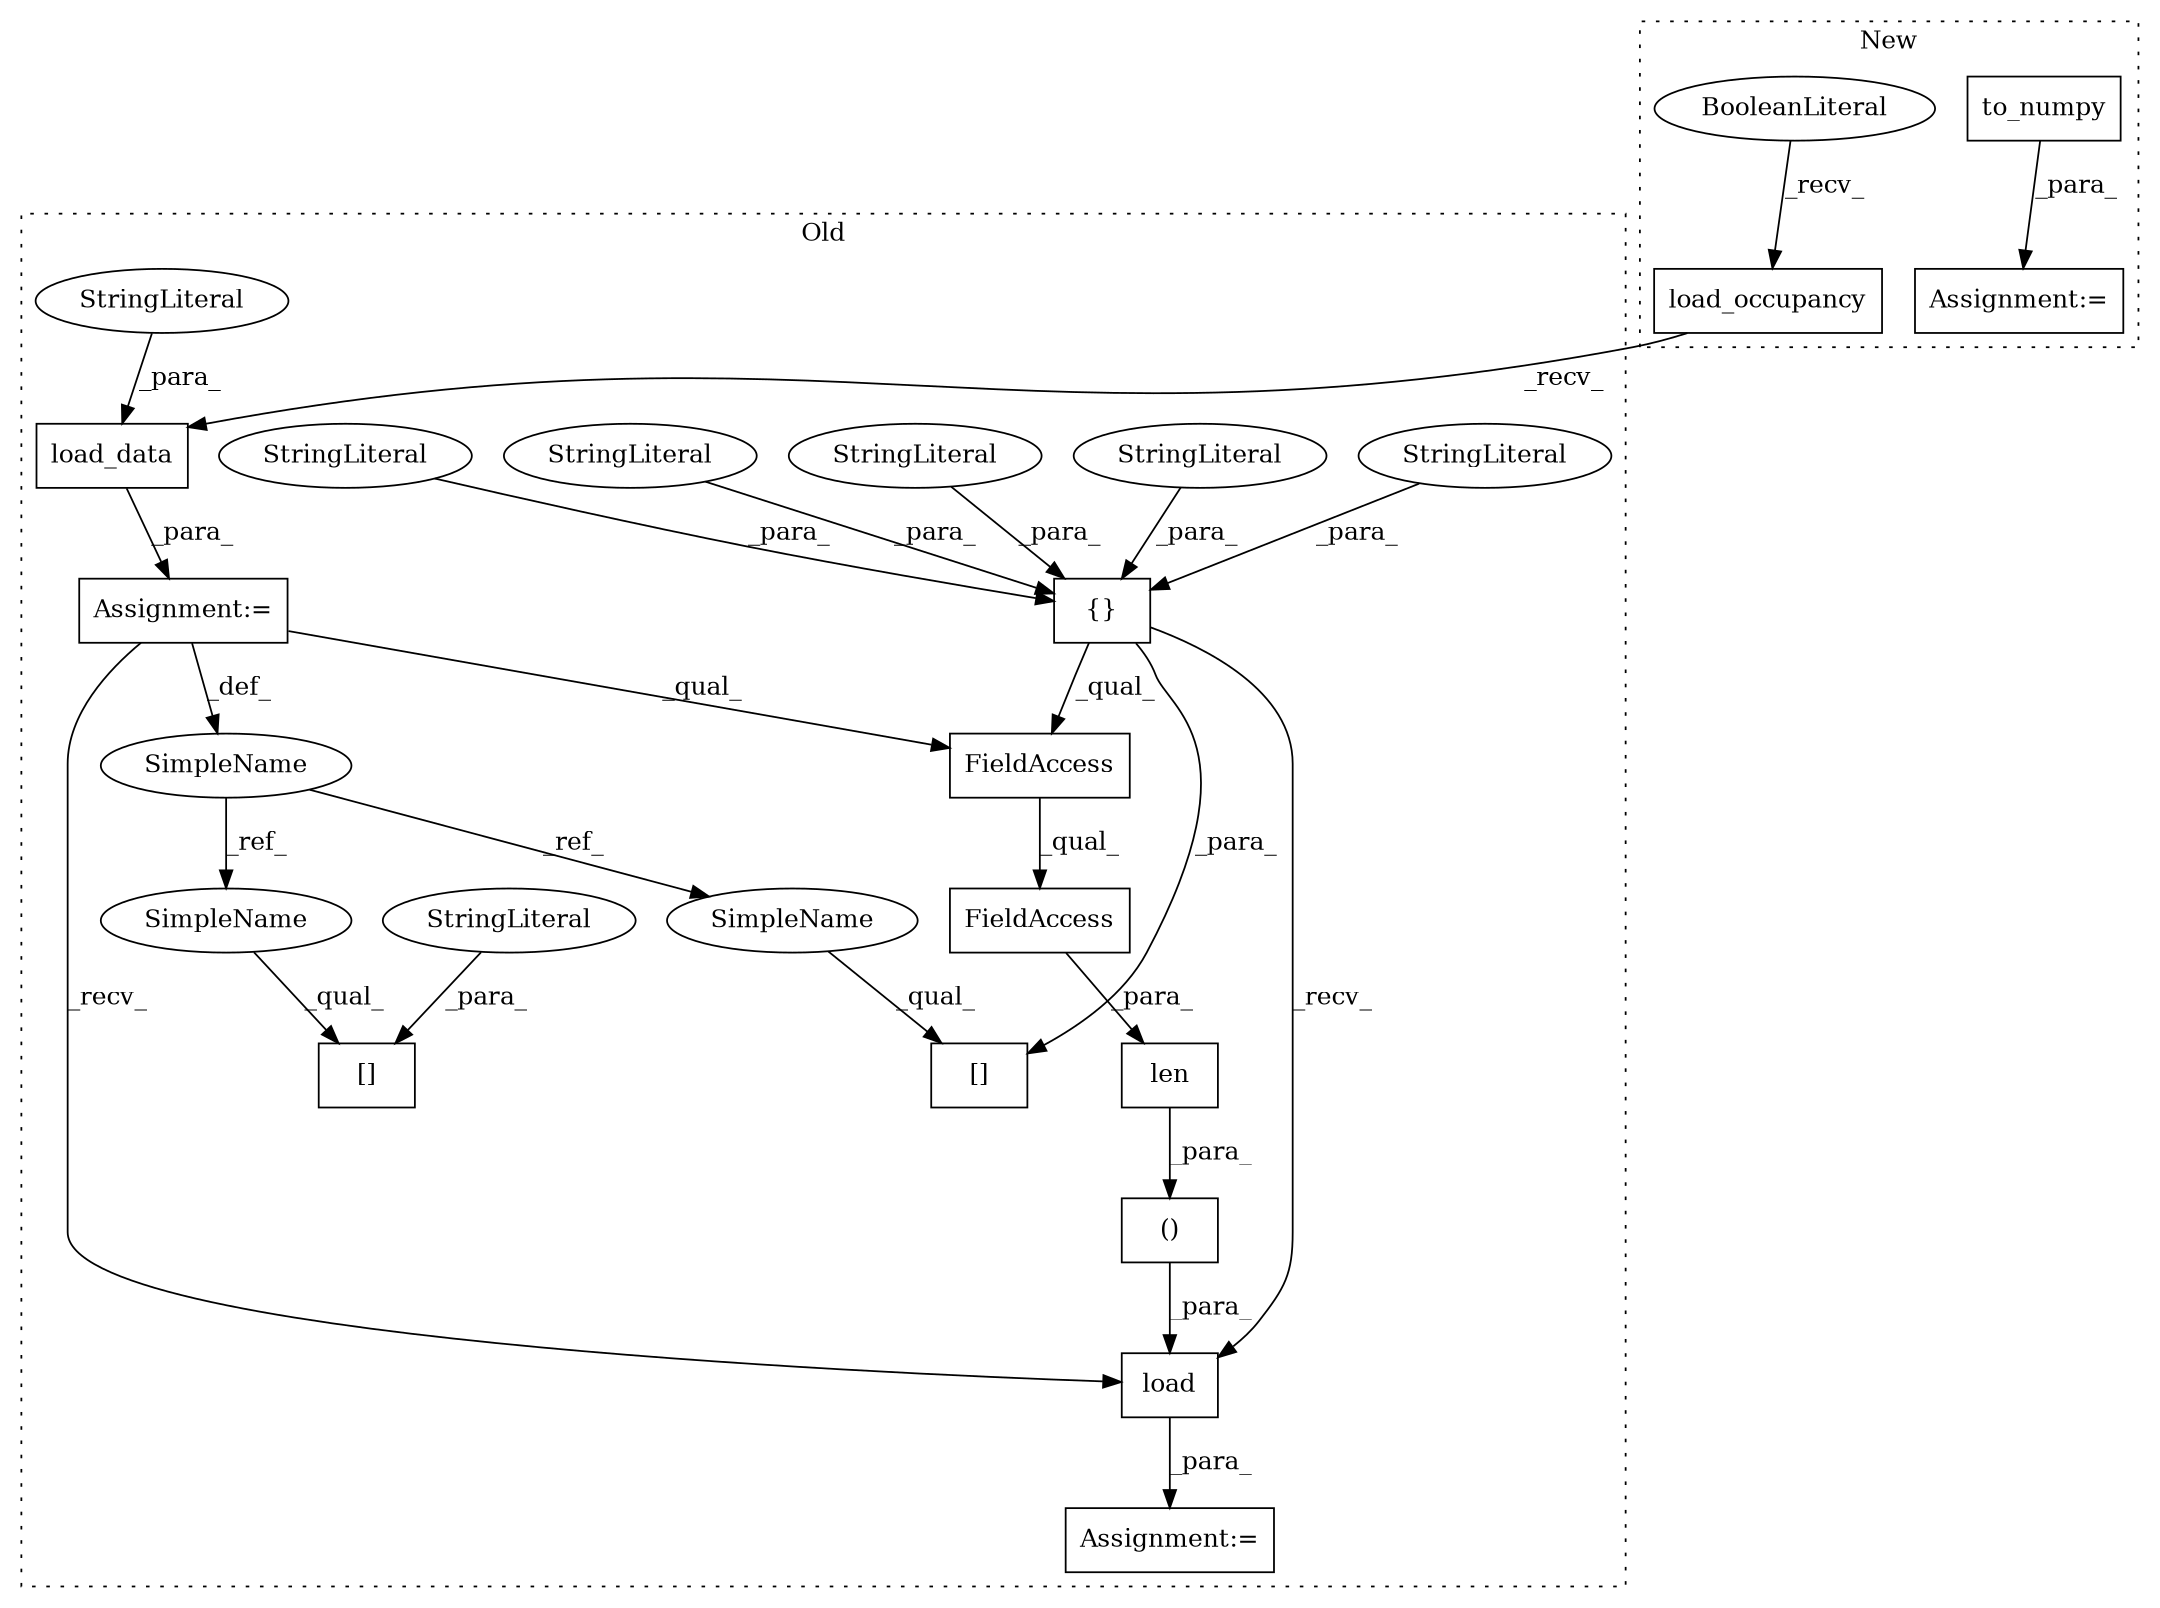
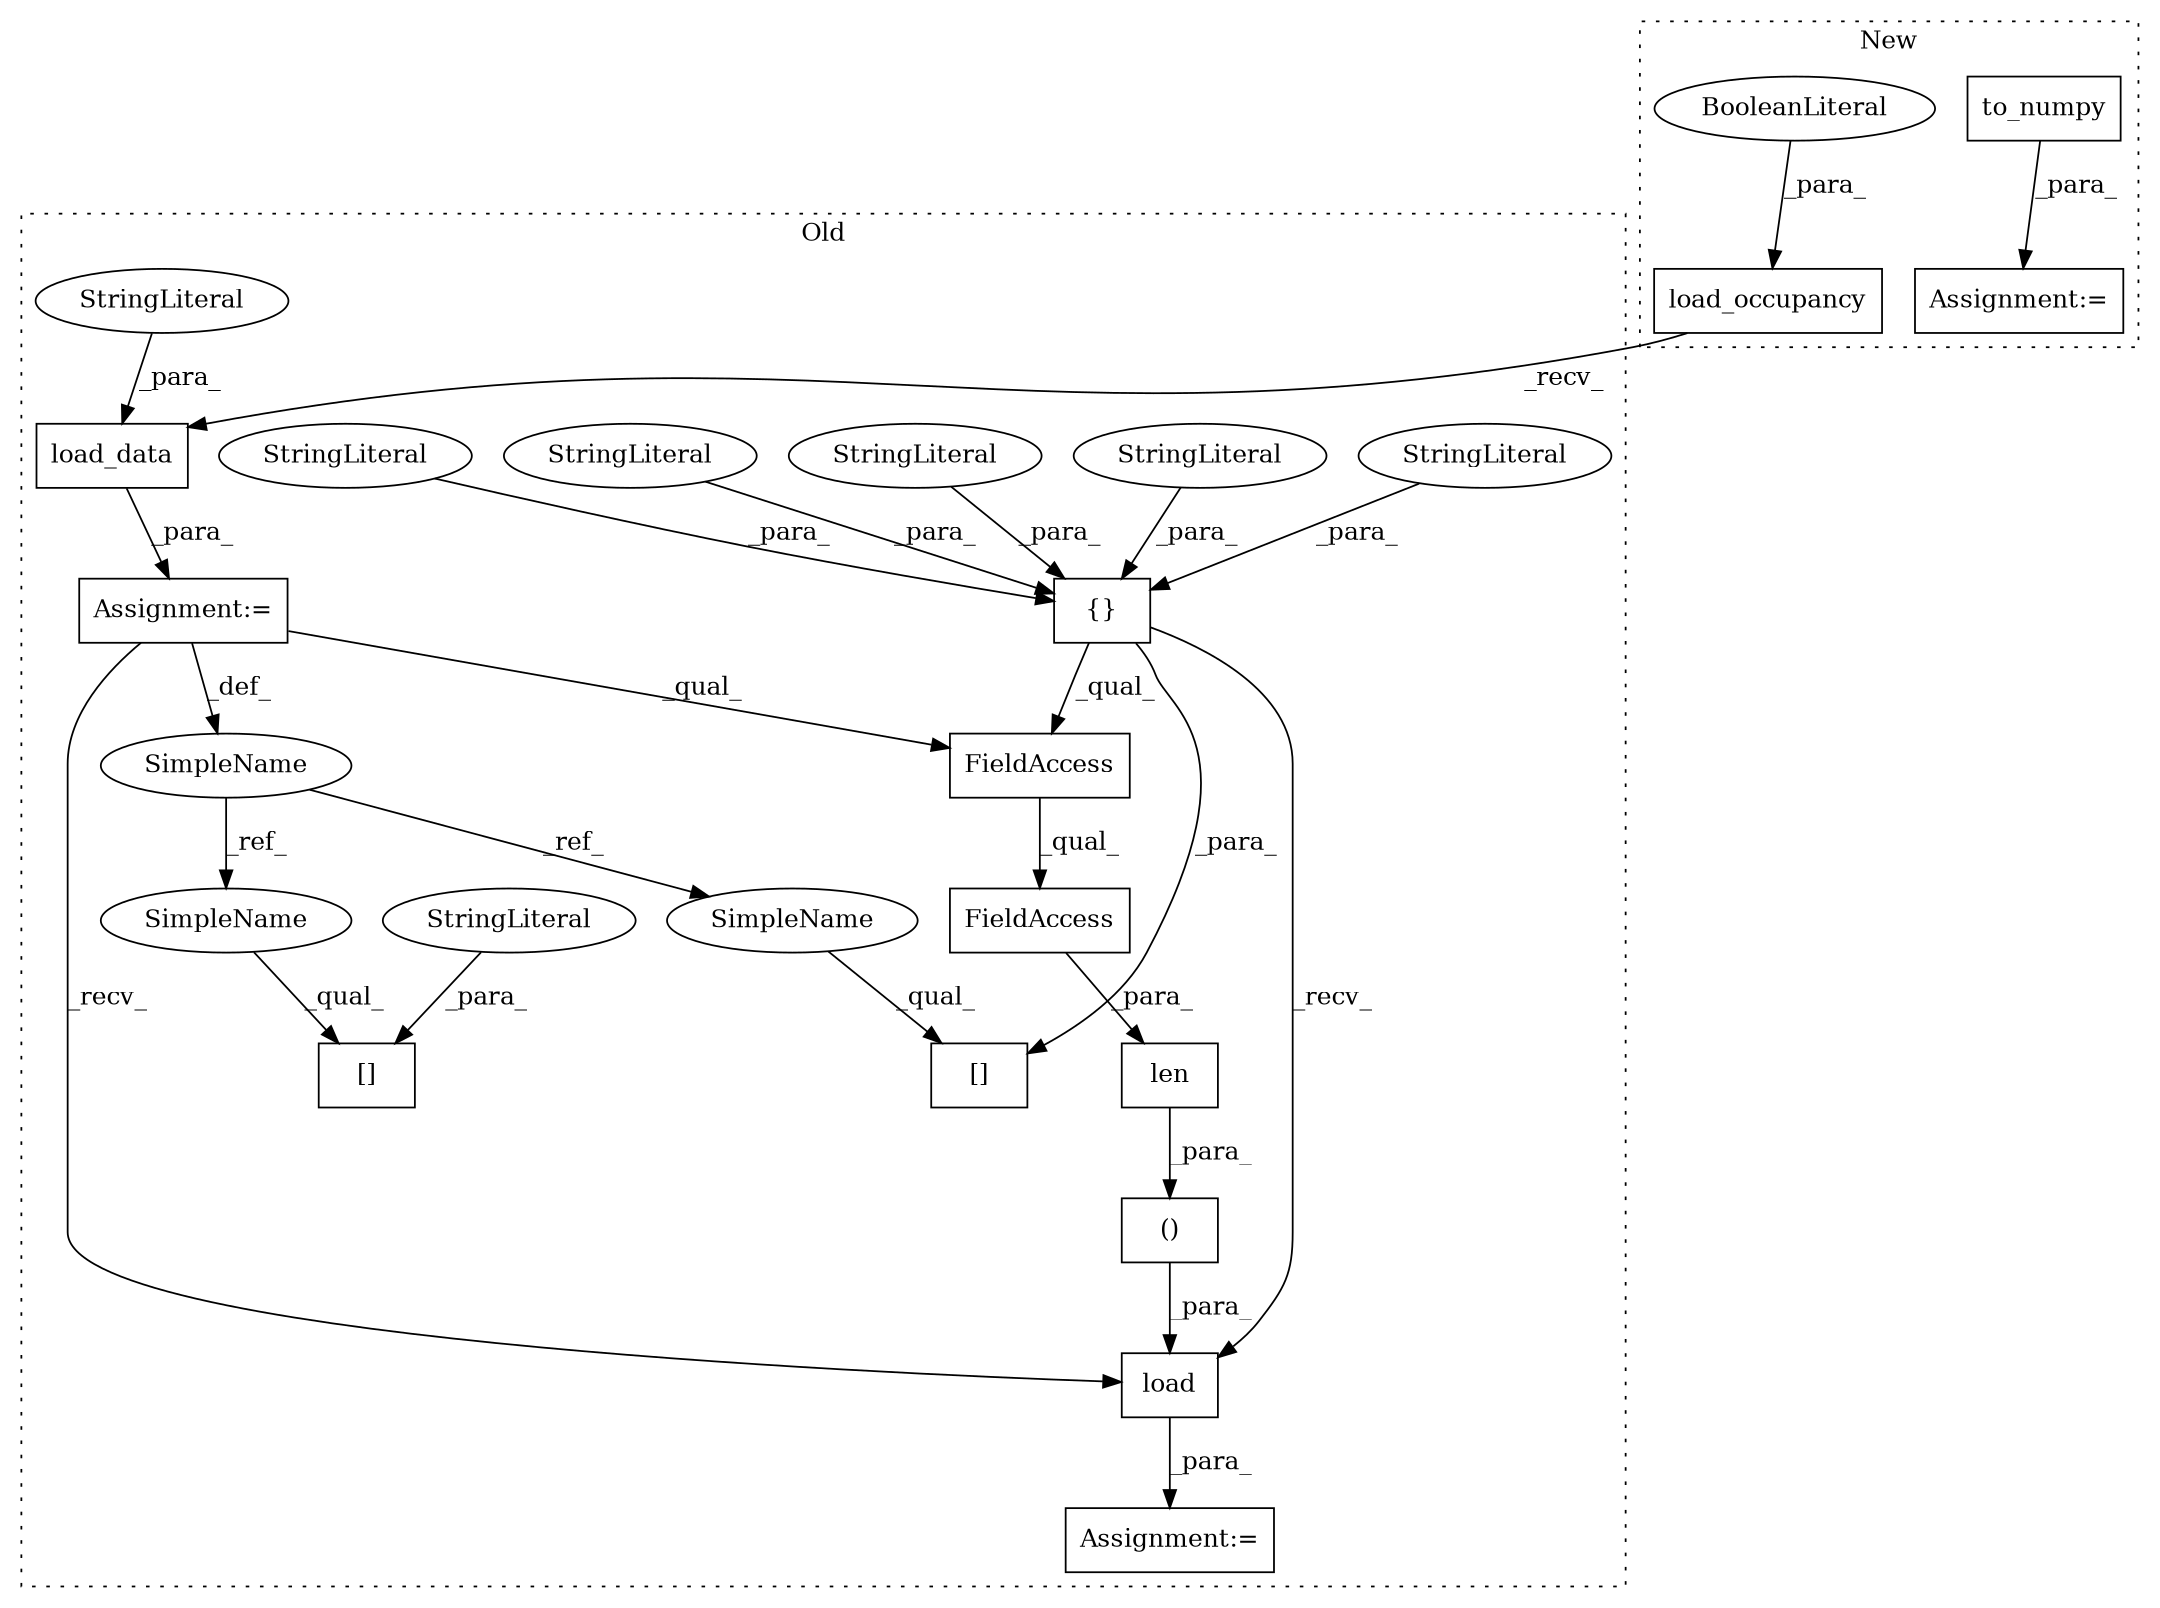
(1825, 186) -> (1825, 186)
